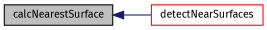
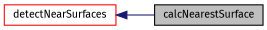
(137, 15) -> (141, 15)
